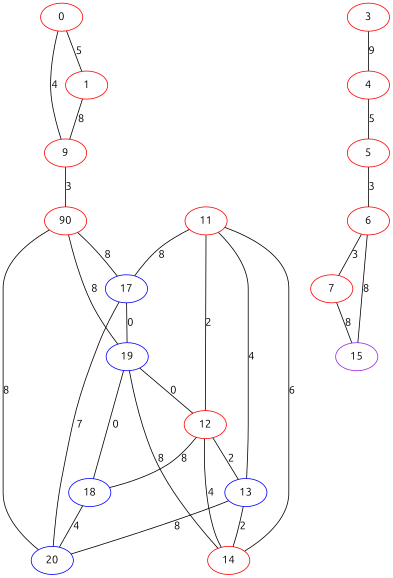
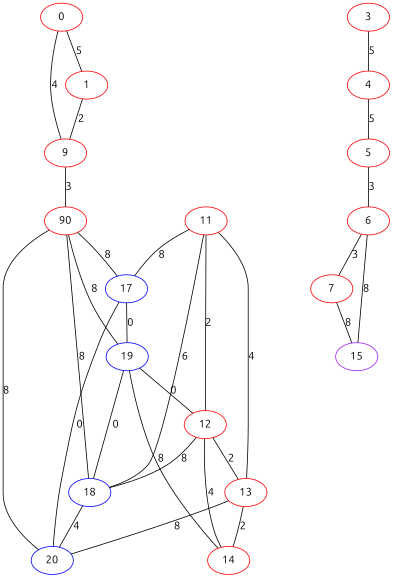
(372, 51) -> (372, 51)
(82, 119) -> (82, 119)
none -> (78, 357)
(289, 382) -> (175, 373)
(80, 425) -> (80, 425)
(246, 493) -> (246, 493)
